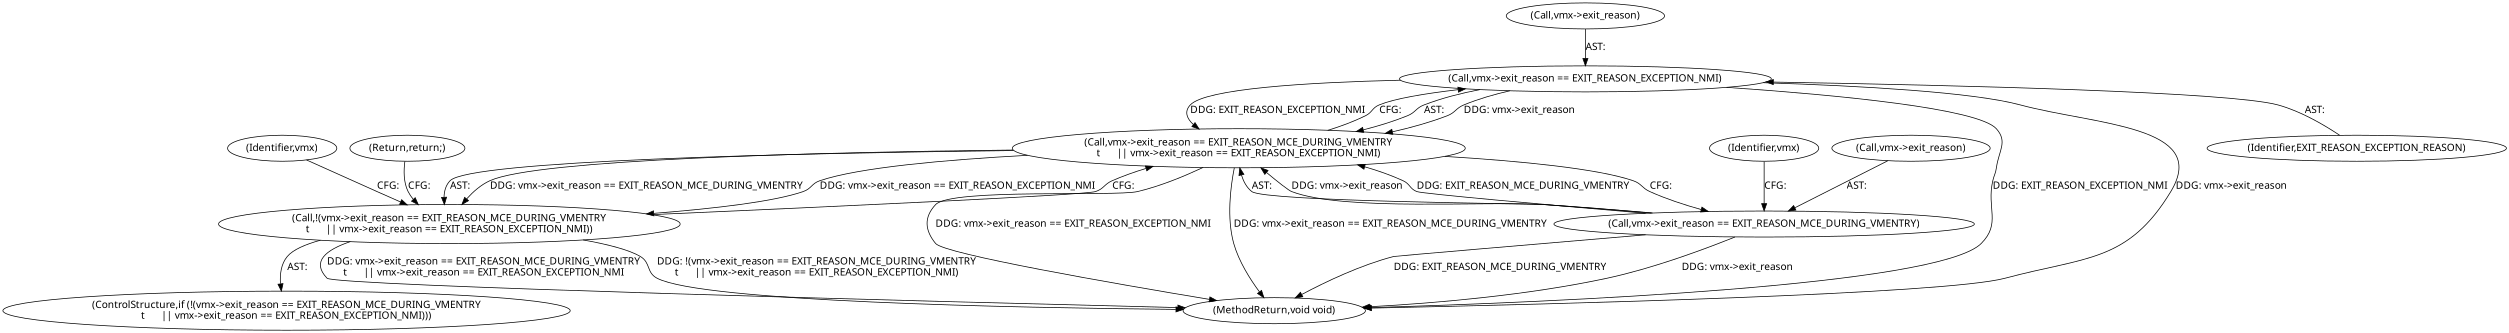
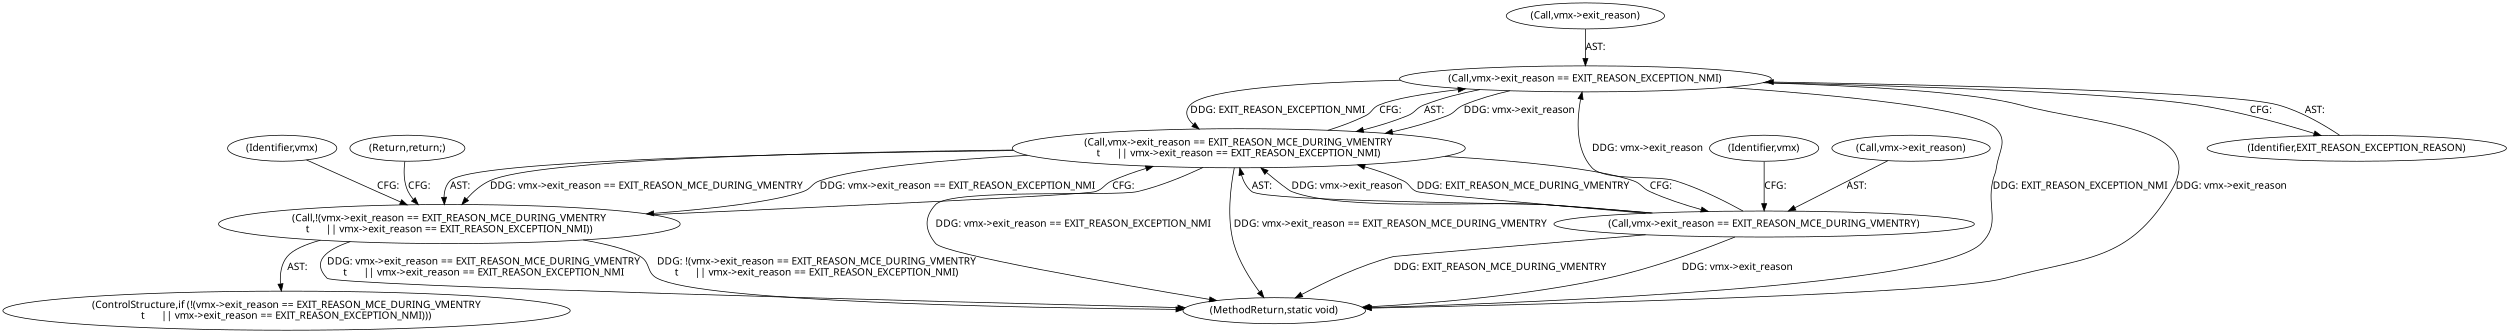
none -> (2082, 95)
none -> (1640, 178)
(1274, 311) -> (1274, 311)
